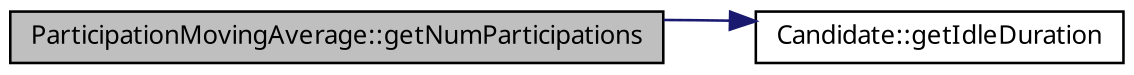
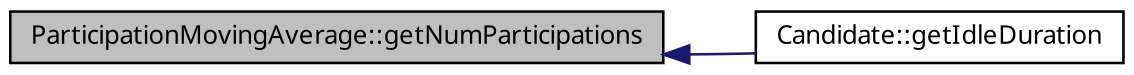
(697, 20) -> (723, 54)
